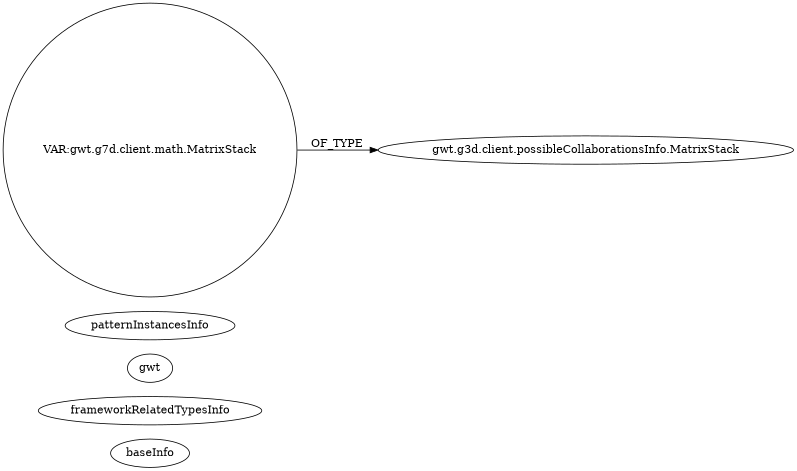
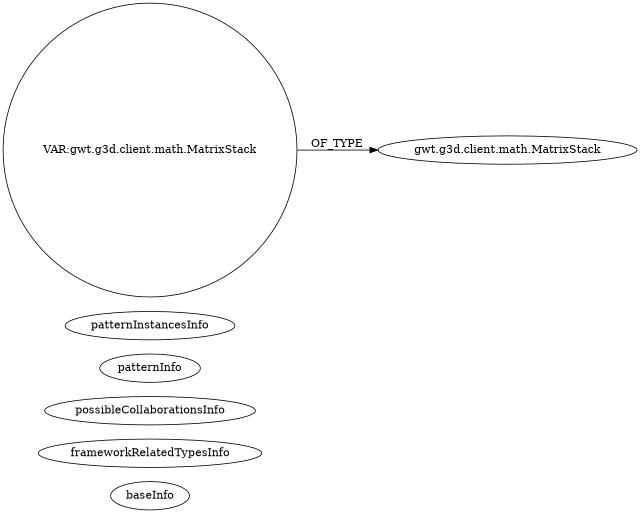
(150, 150) -> (150, 150)
(586, 150) -> (508, 150)
(150, 368) -> (150, 368)
none -> (150, 411)
